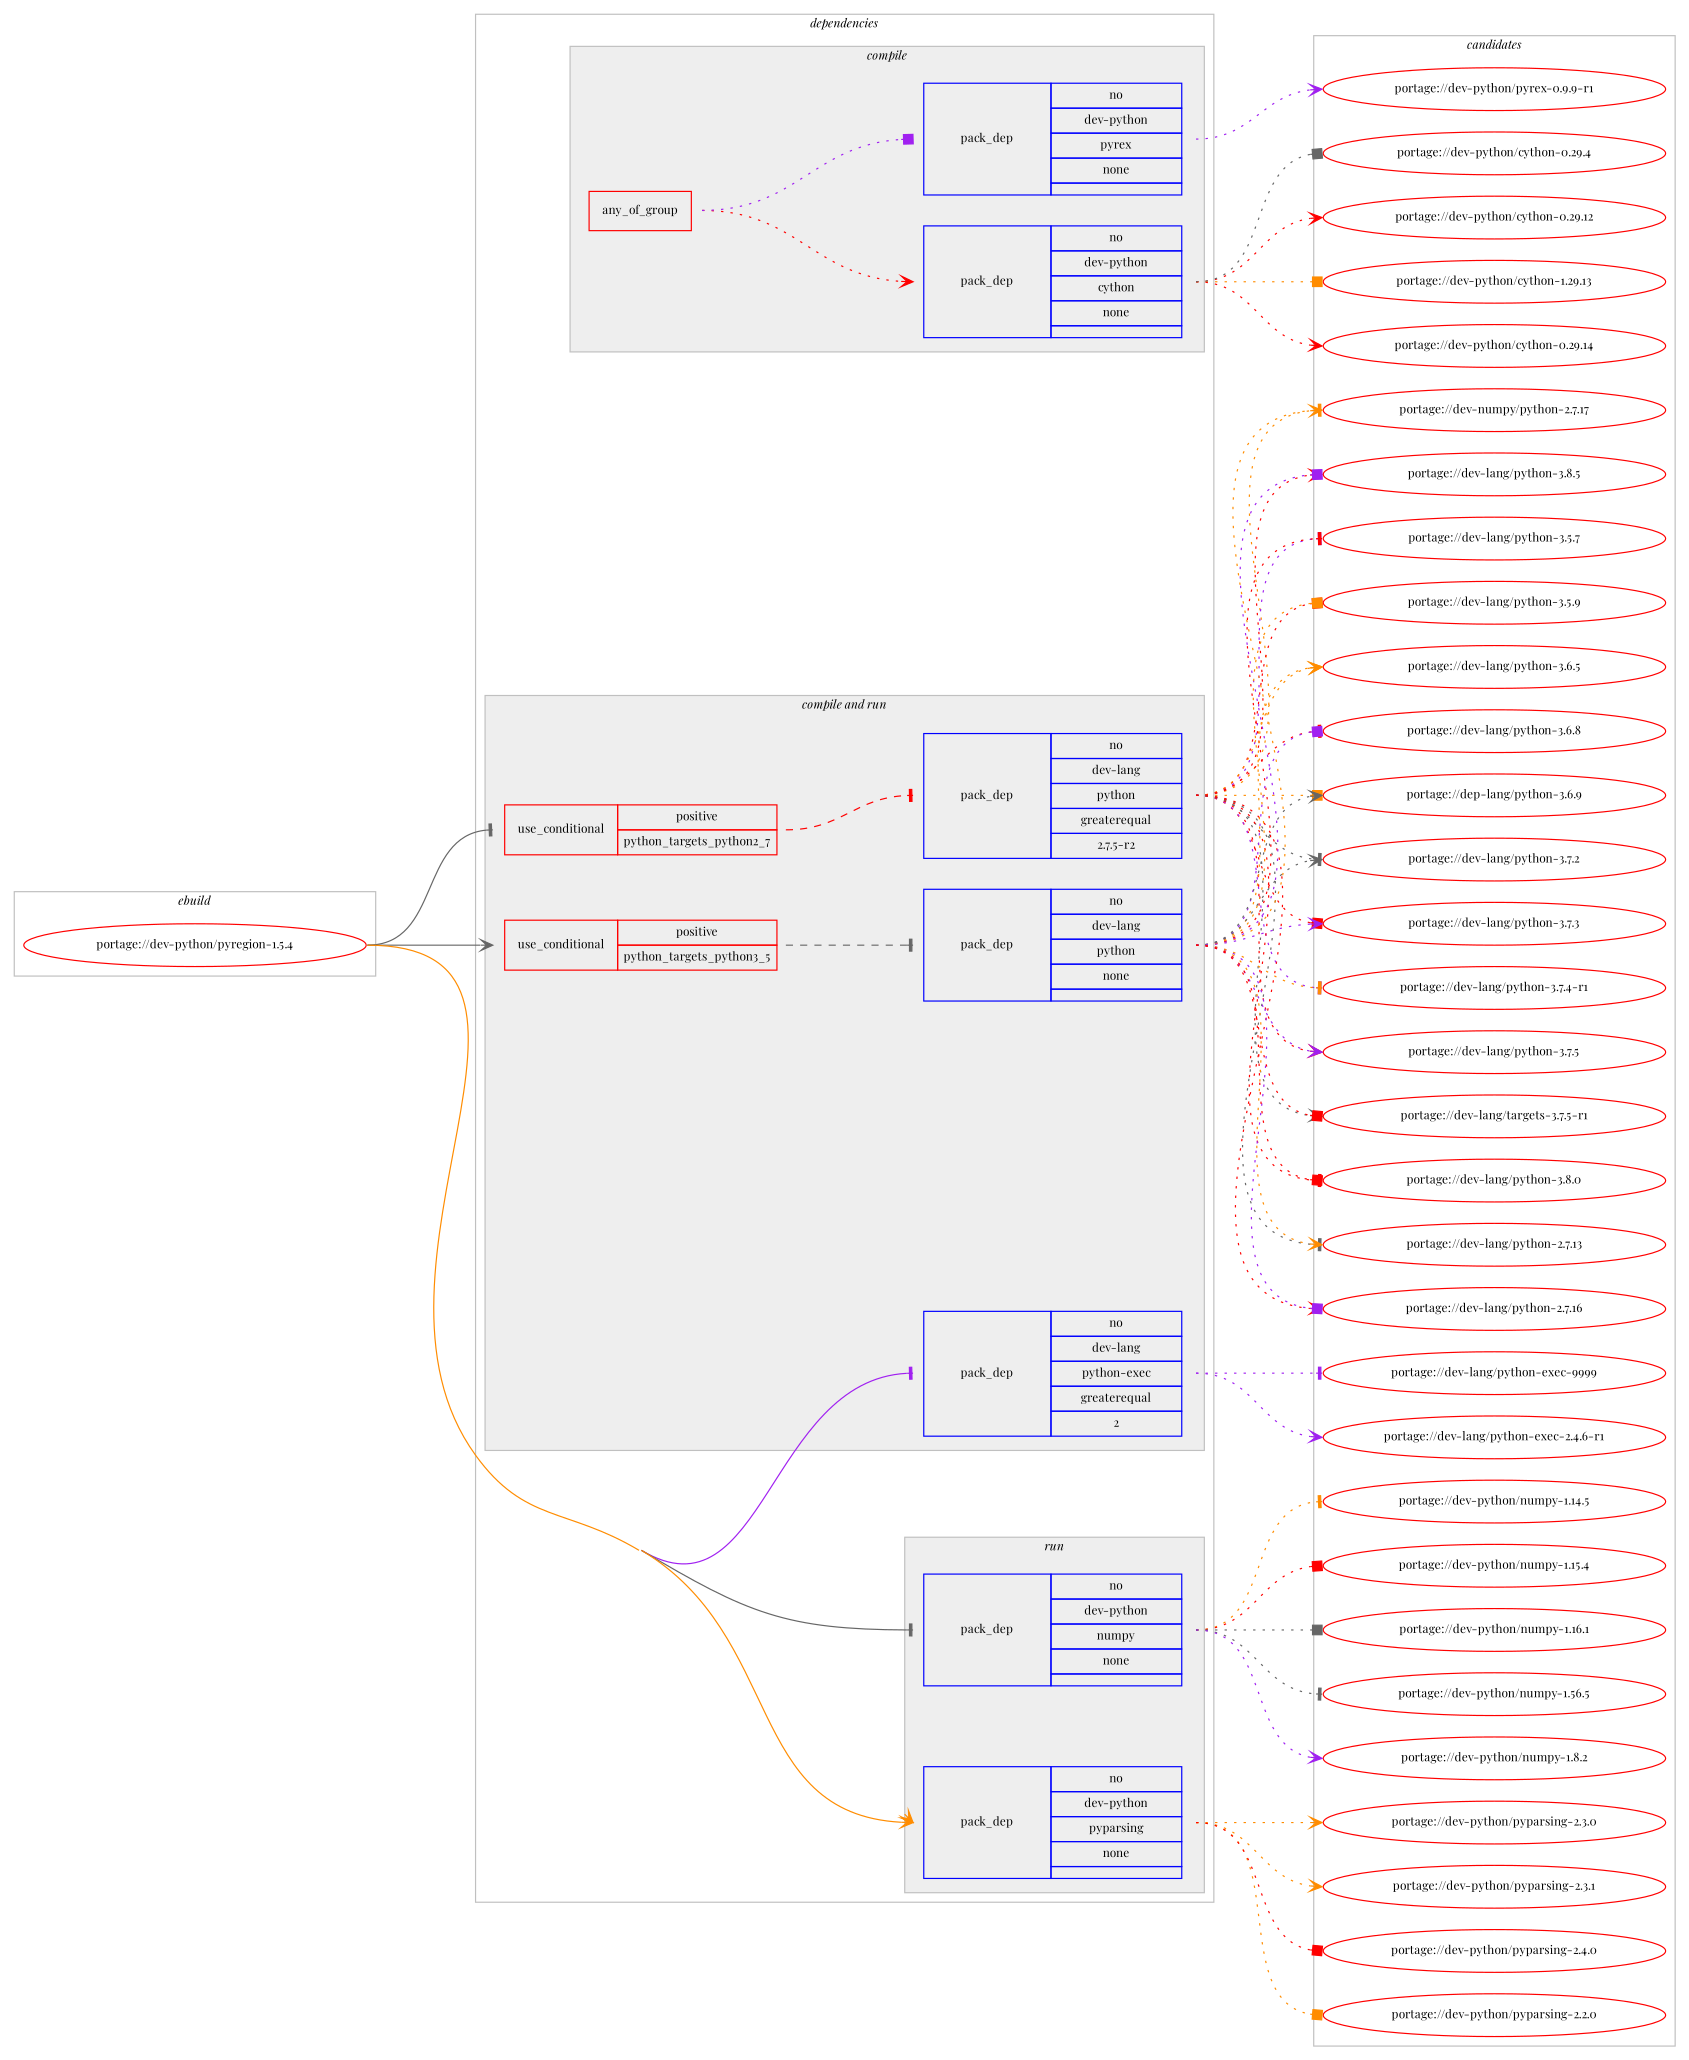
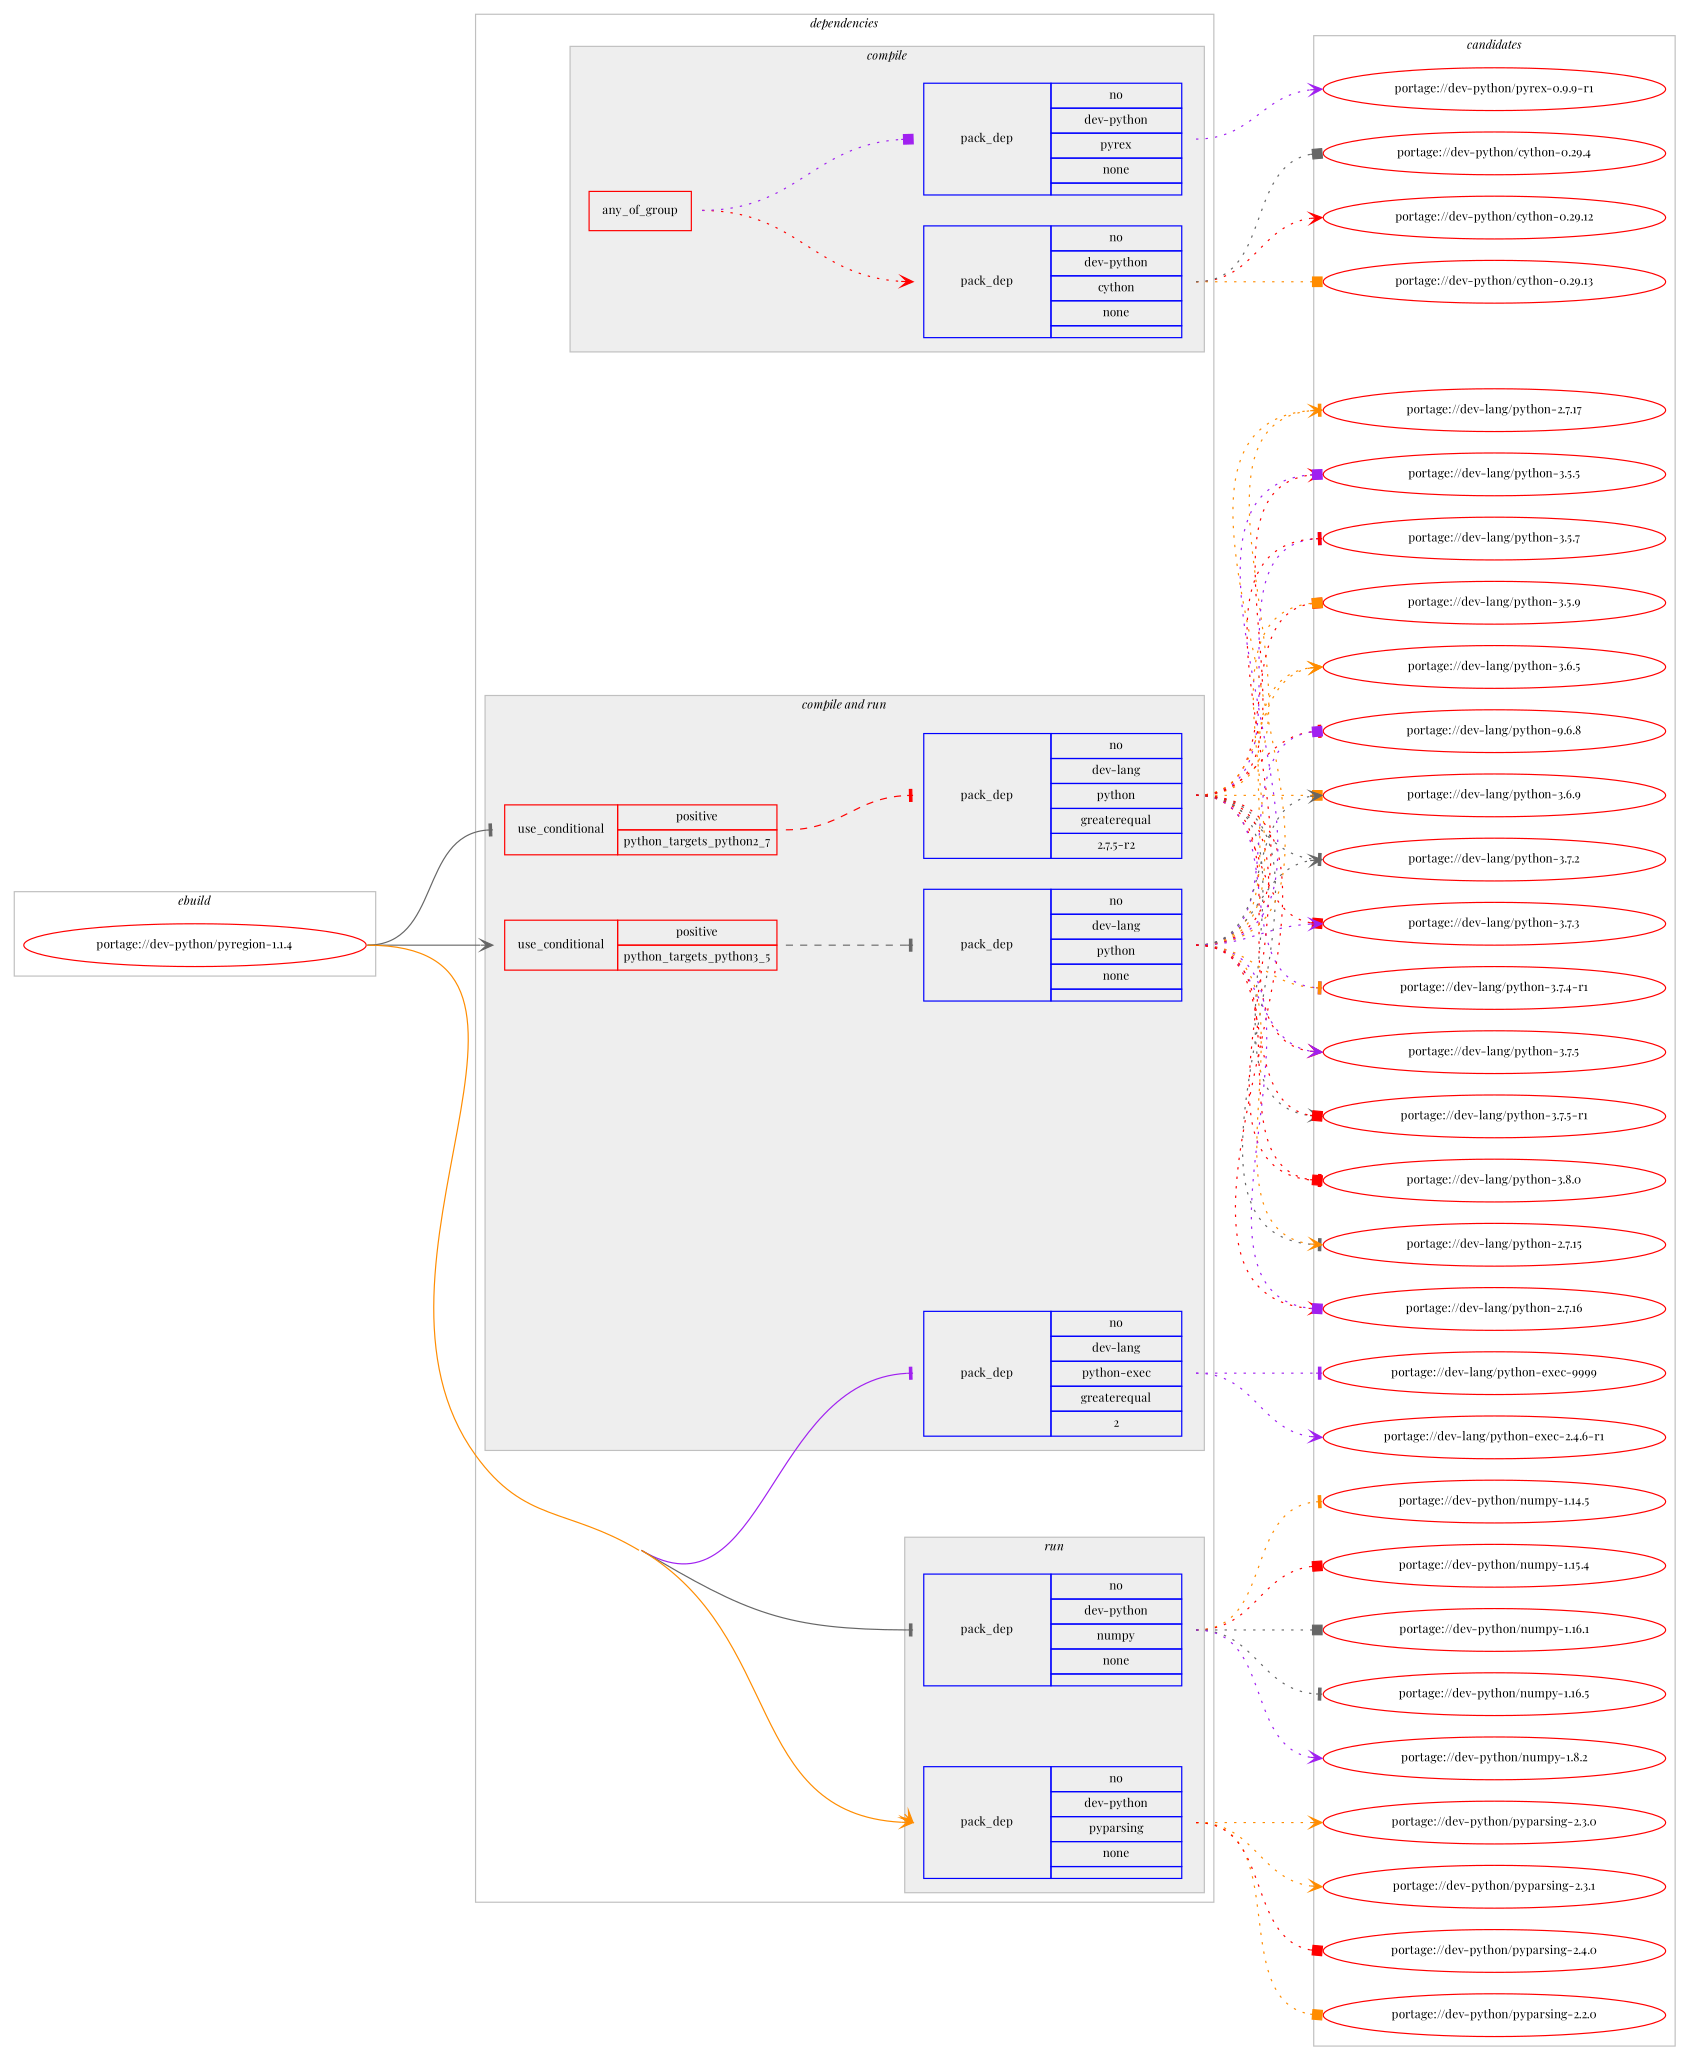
(1494, 282) -> (1494, 282)
(1494, 346) -> none
(1494, 410) -> (1494, 410)
(1494, 474) -> (1494, 474)
(1494, 731) -> (1494, 731)
(1494, 795) -> (1494, 795)
(195, 945) -> (195, 945)
(1494, 1116) -> (1494, 1116)
(1494, 1245) -> (1494, 1245)
(1494, 1694) -> (1494, 1694)
